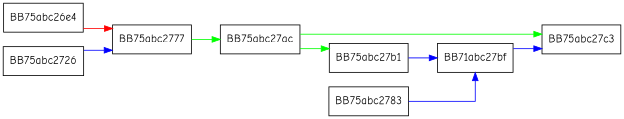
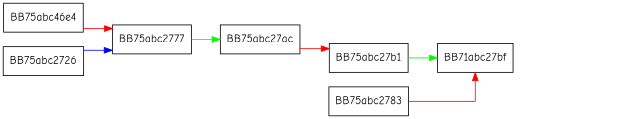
(43, 18) -> (43, 18)
(581, 39) -> none
(311, 49) -> (311, 49)
(419, 58) -> (419, 58)
(452, 101) -> (452, 101)
